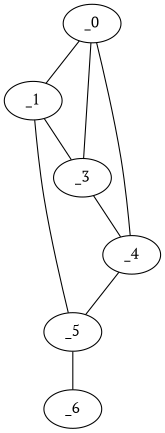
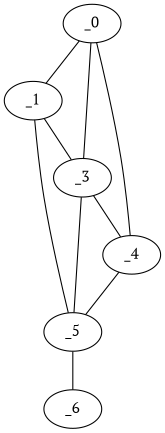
none -> (78, 255)
